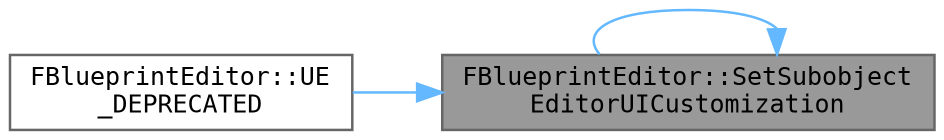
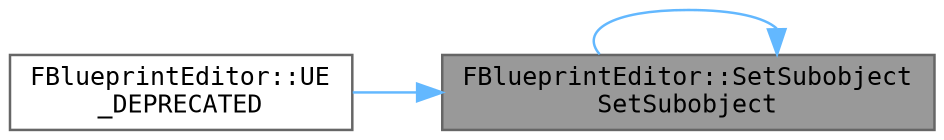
(688, 92) -> (688, 92)
